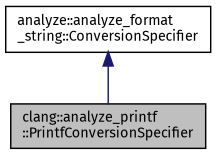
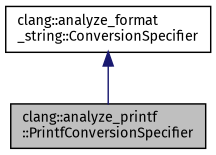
(108, 29) -> (108, 29)
